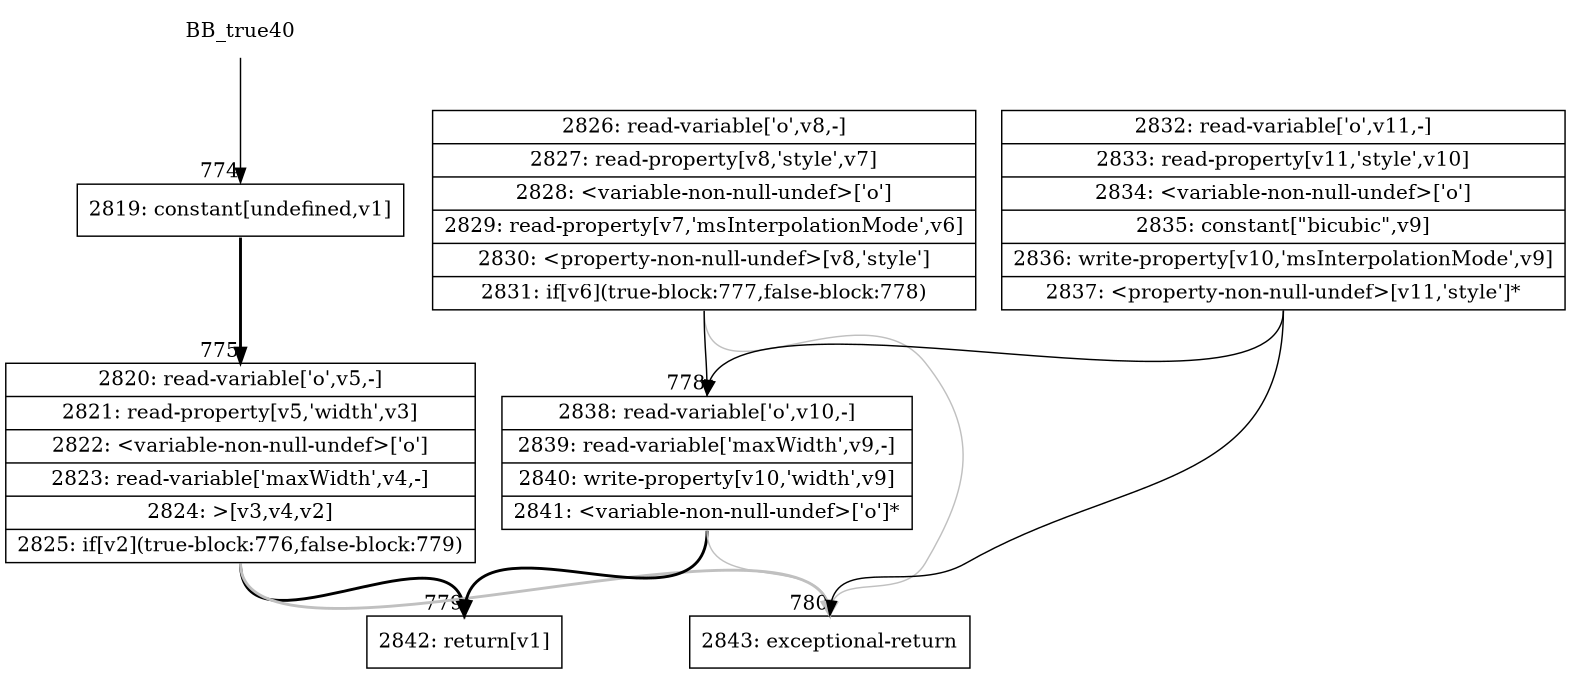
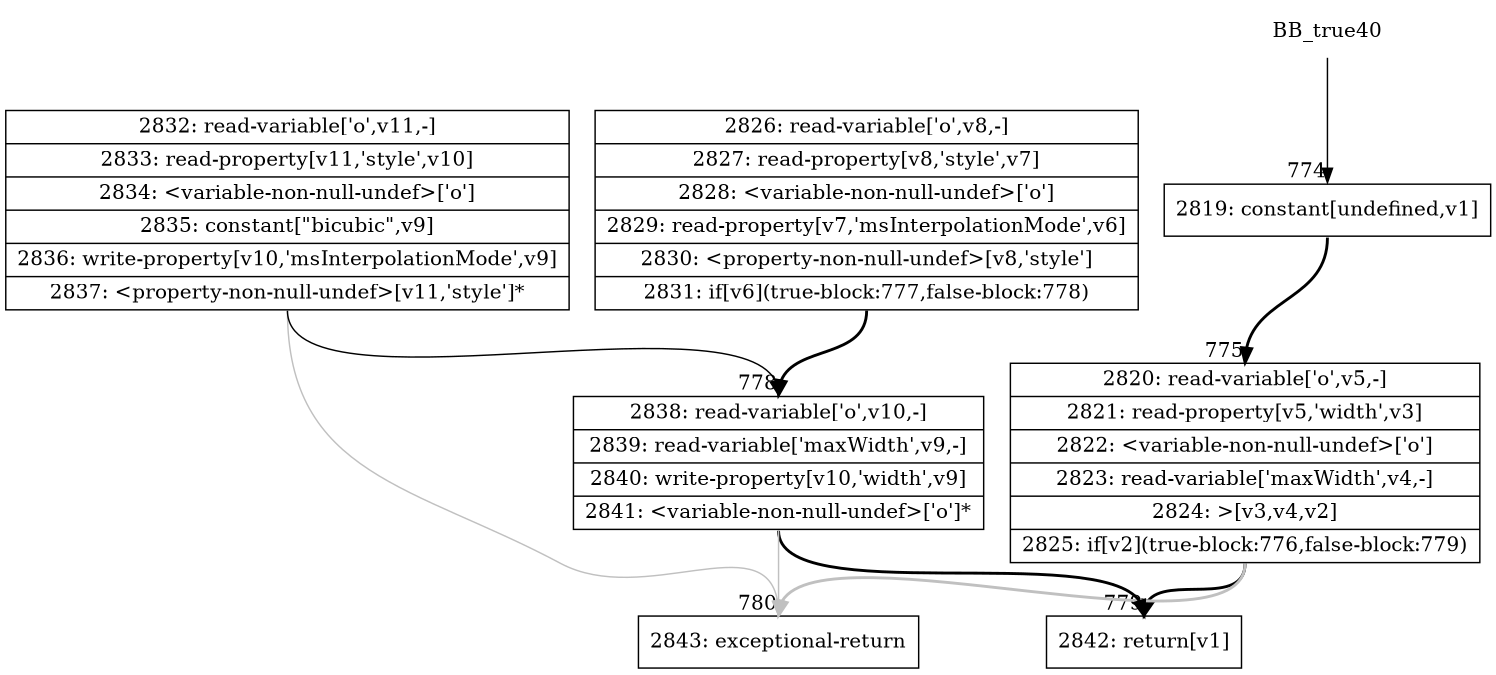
(705, 345) -> (829, 350)
(944, 390) -> none
(1099, 505) -> (486, 528)
